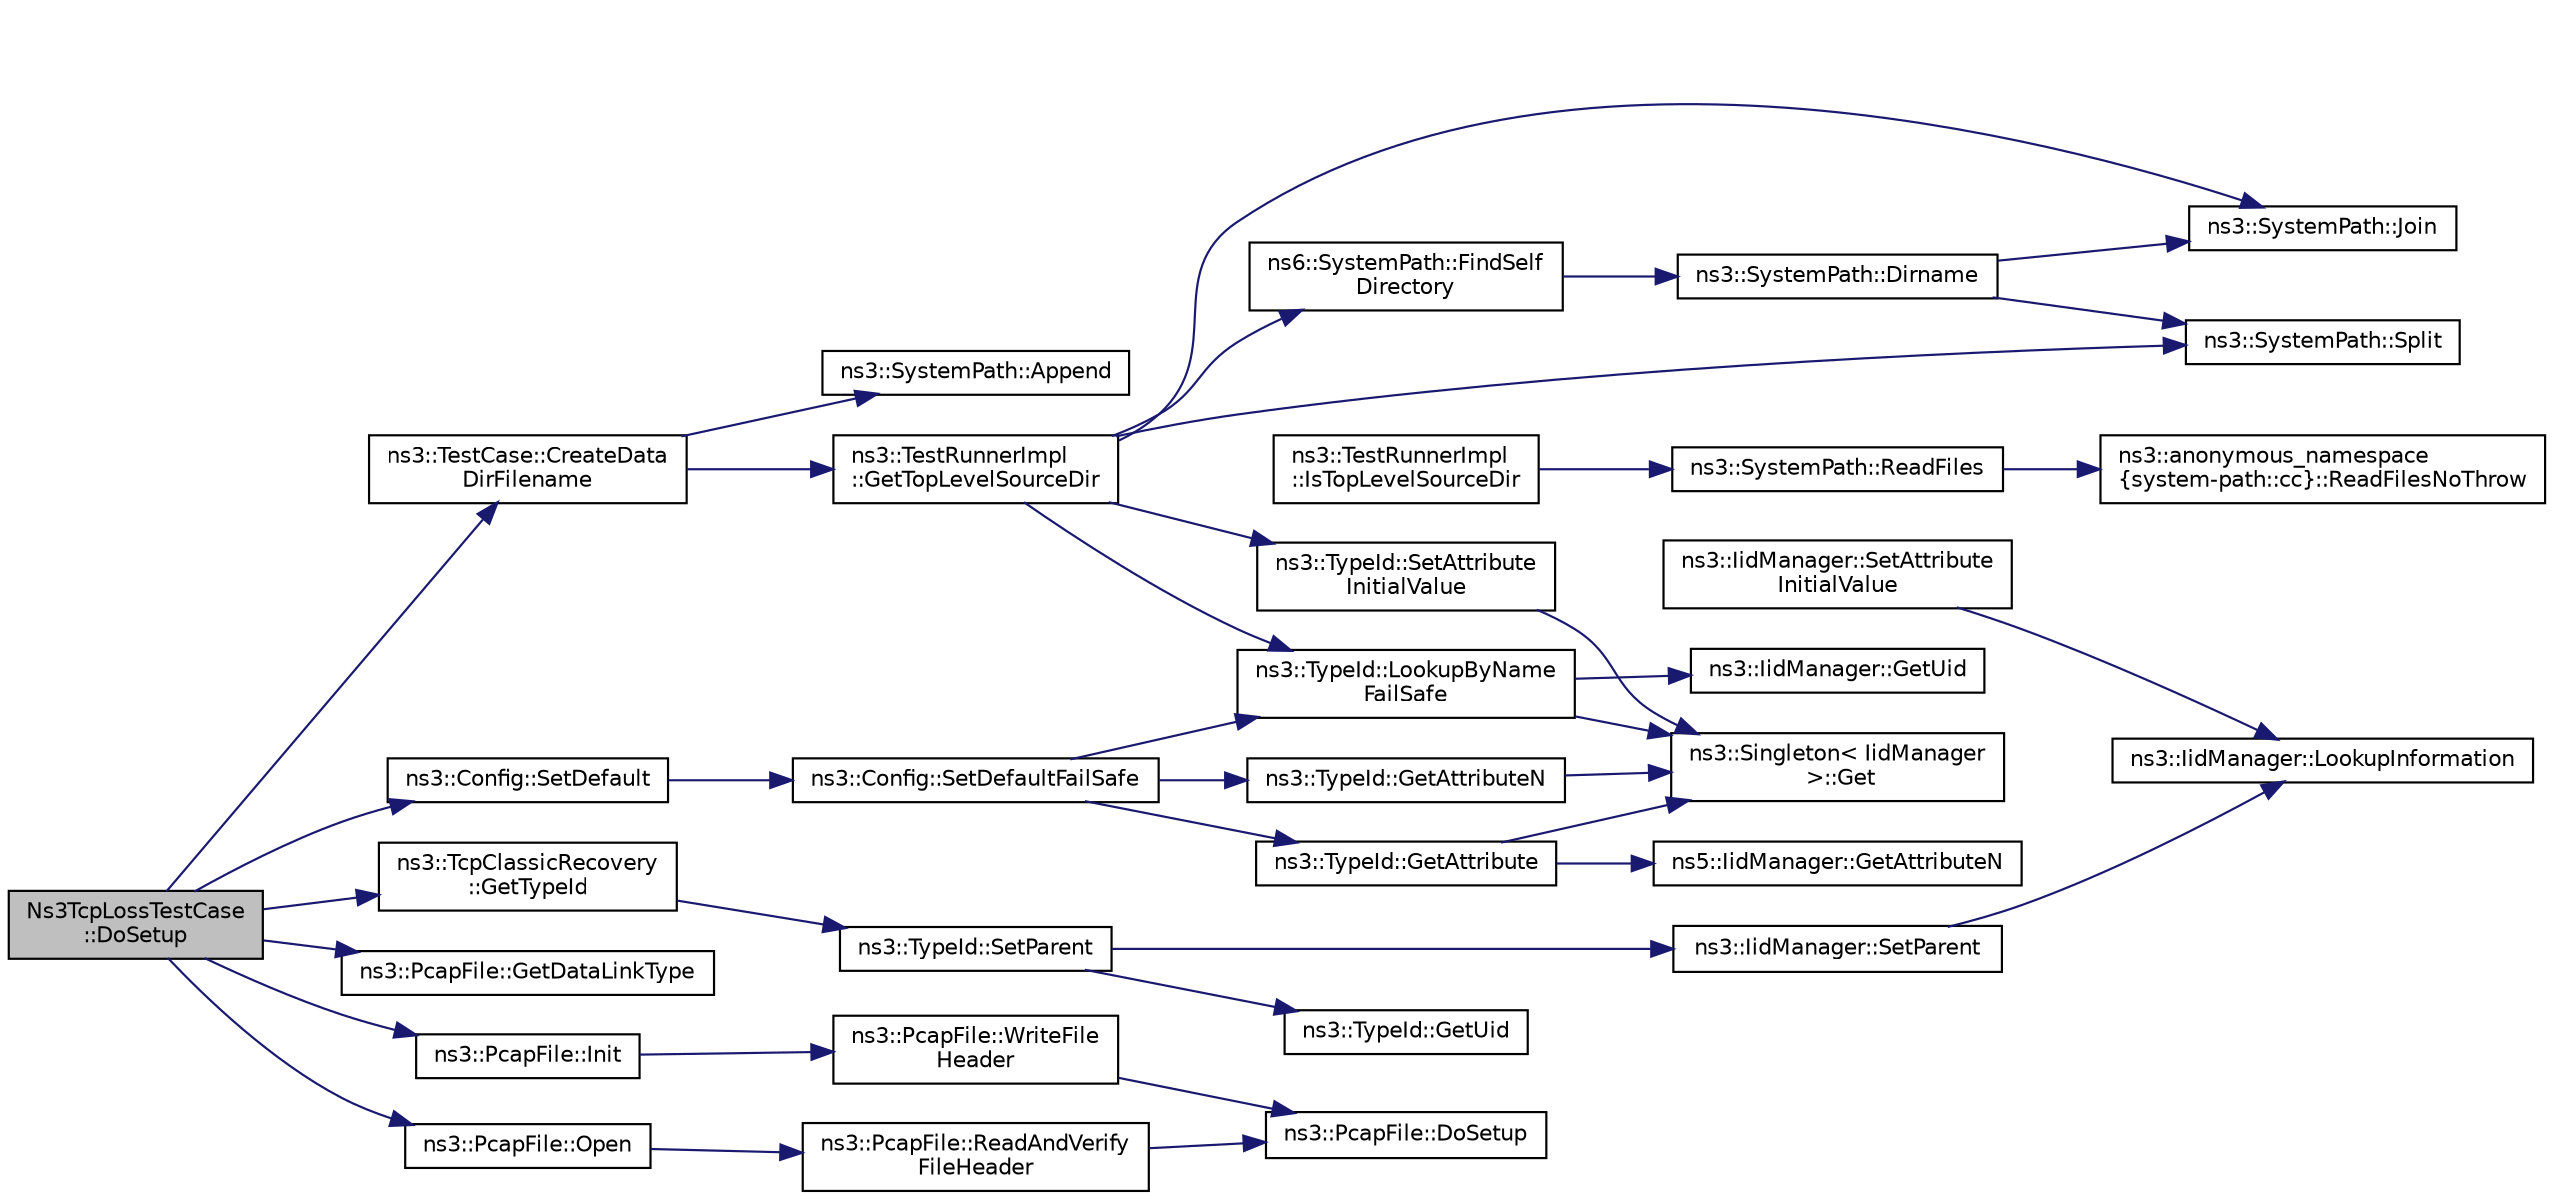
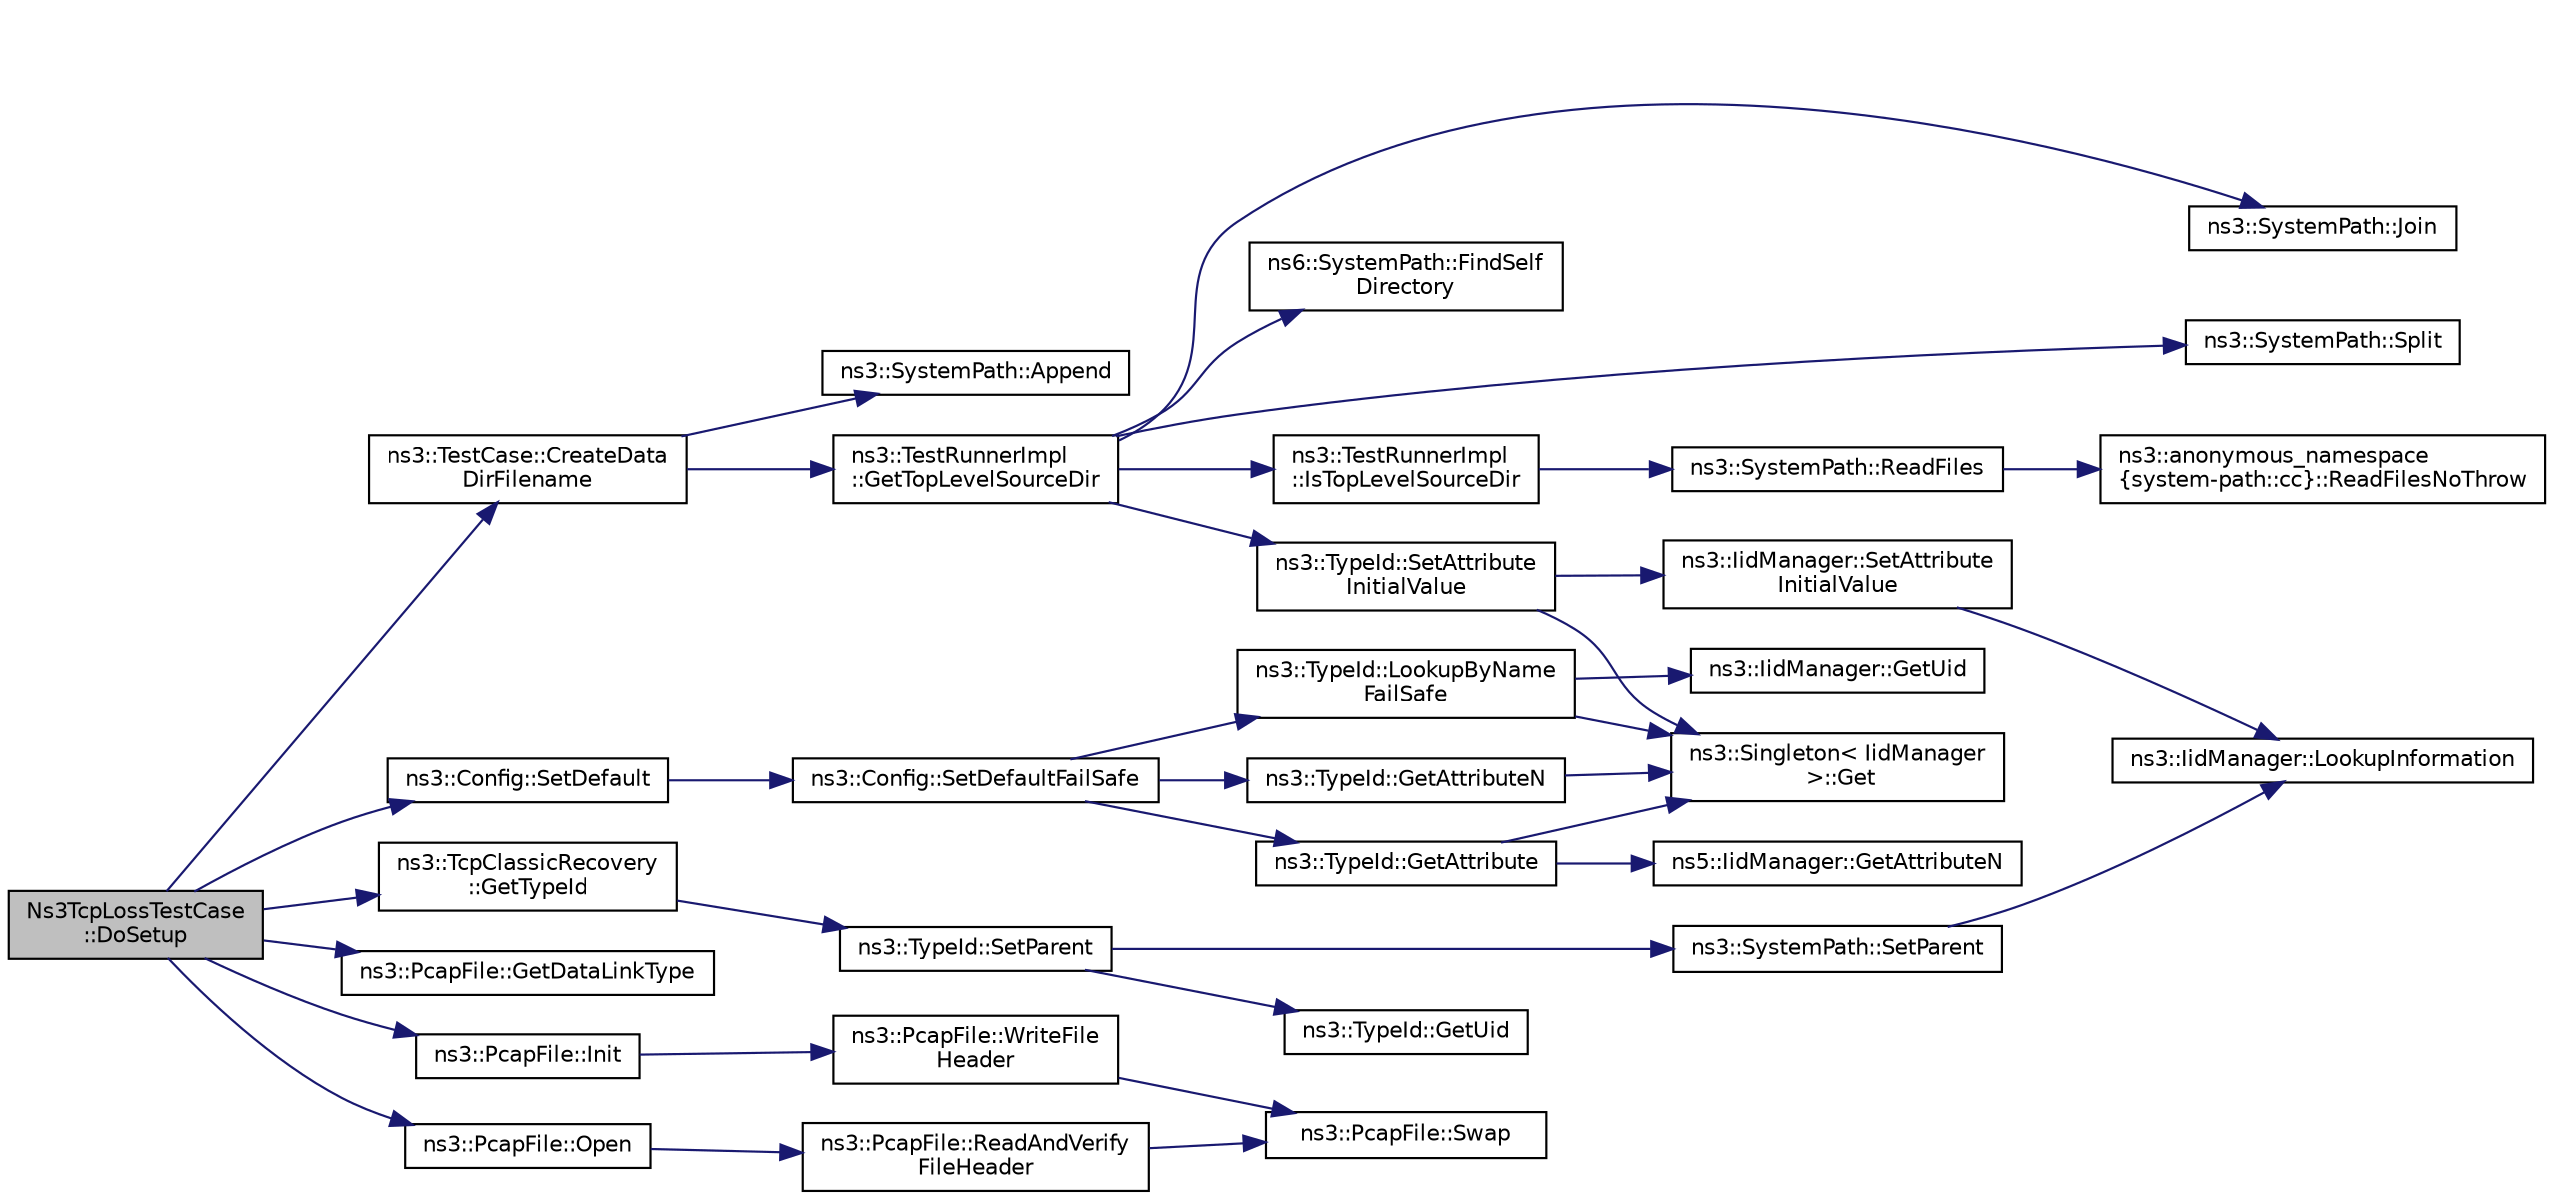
(1838, 277) -> none
none -> (1598, 576)
(1144, 579) -> (1185, 469)
(1838, 949) -> (1838, 949)
(1406, 1135) -> (1406, 1135)
